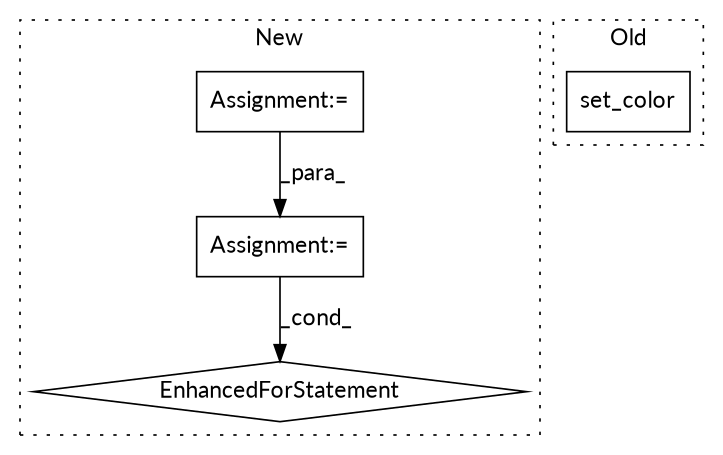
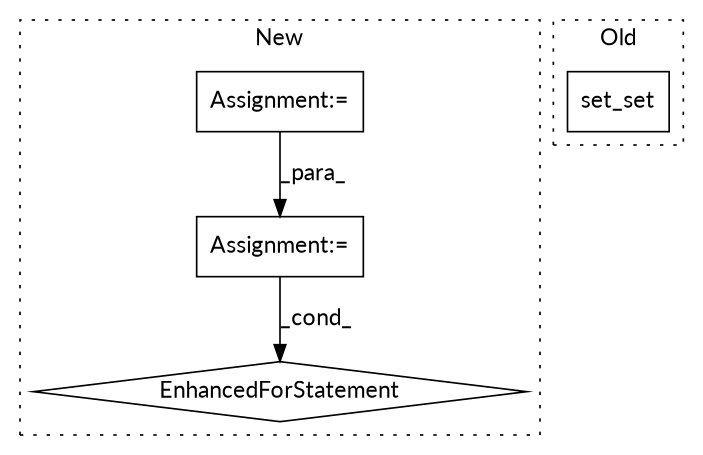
(628, 102) -> (618, 102)
